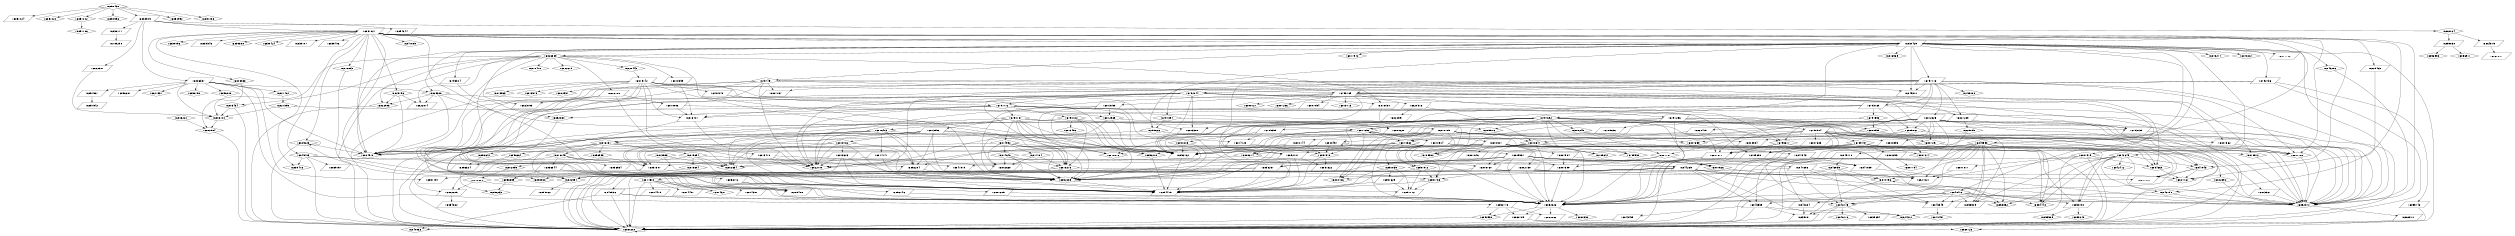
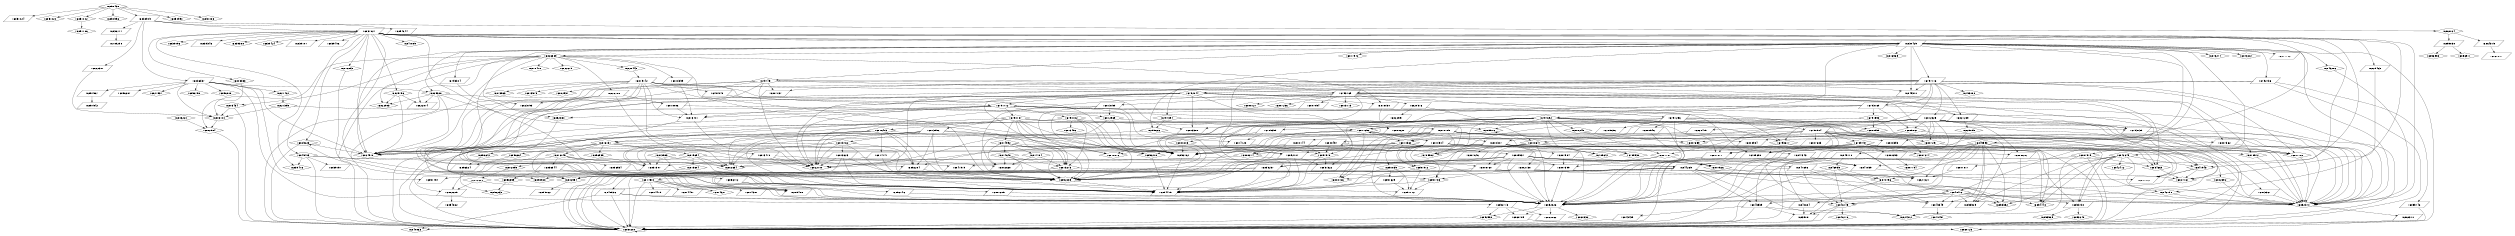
(1410, 36) -> (1643, 35)
none -> (685, 123)
none -> (1649, 130)
(1172, 131) -> (1293, 114)
(1510, 137) -> (1513, 137)
(883, 146) -> (659, 160)
(1754, 148) -> none
none -> (2021, 155)
(2008, 167) -> none
(1428, 173) -> none
(1348, 176) -> (1337, 158)
(1922, 186) -> (1919, 186)
(254, 213) -> (269, 217)
(1874, 217) -> none
